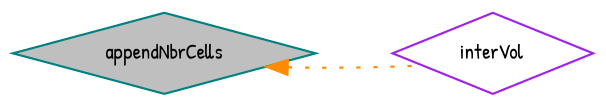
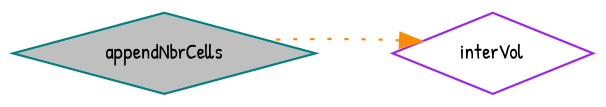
(355, 68) -> (333, 39)
